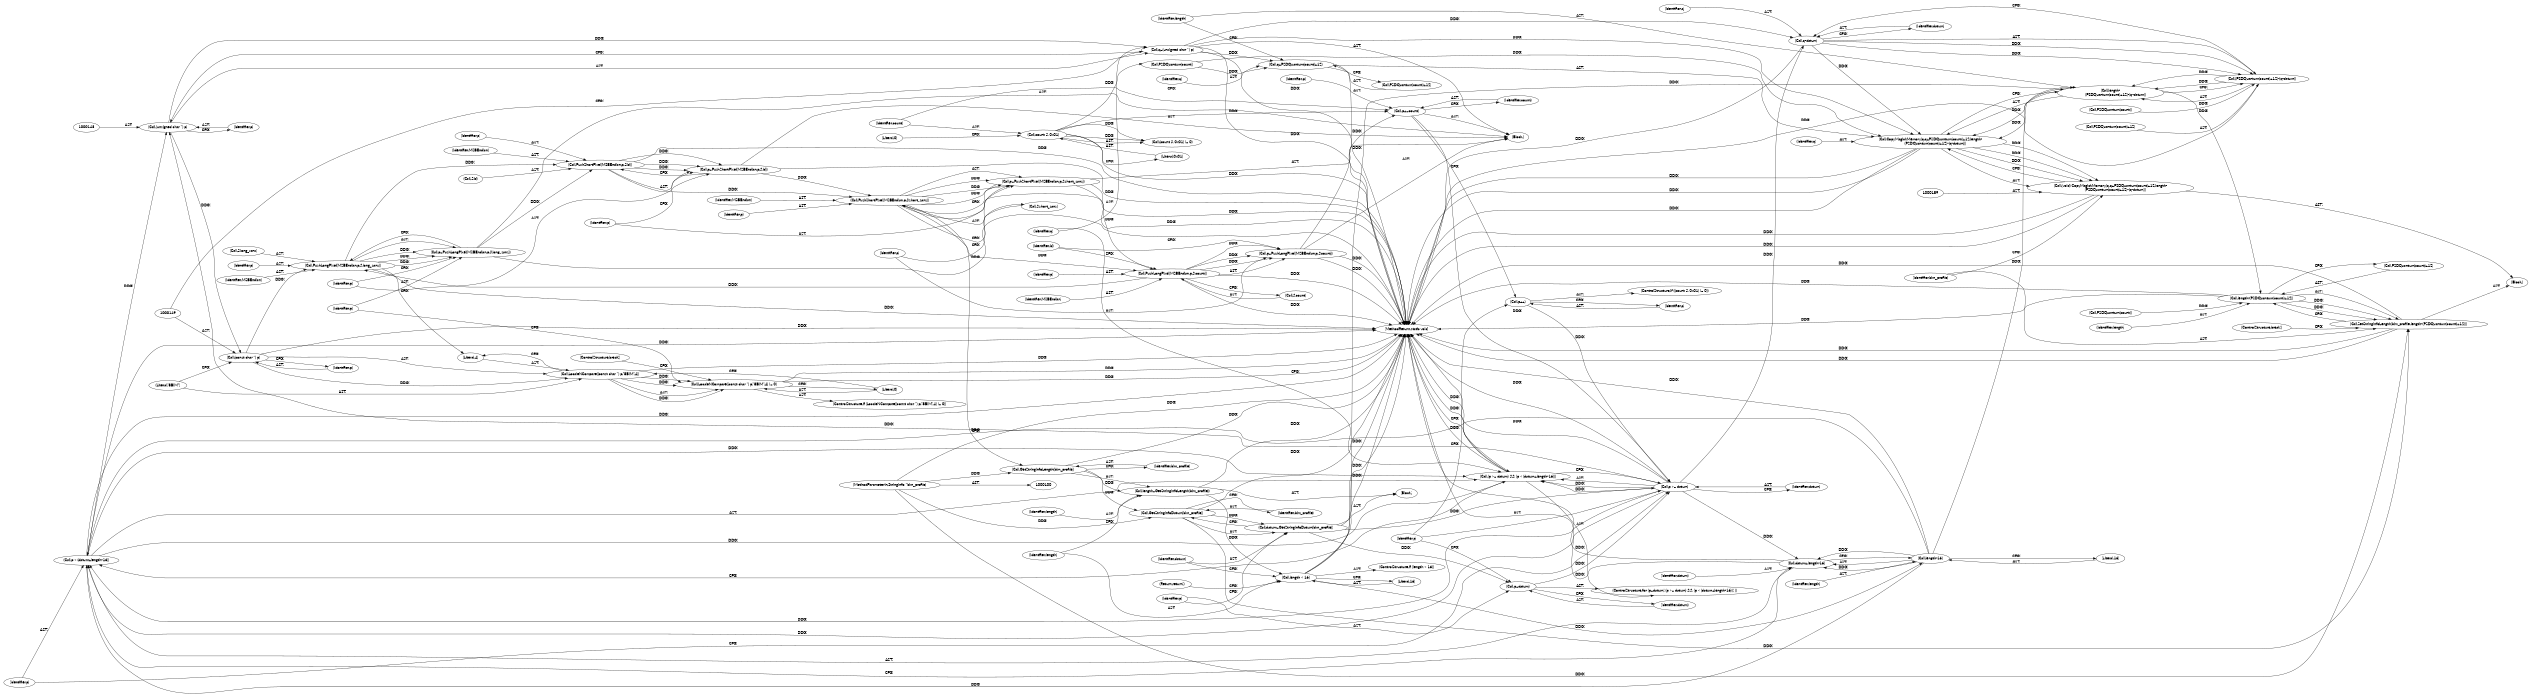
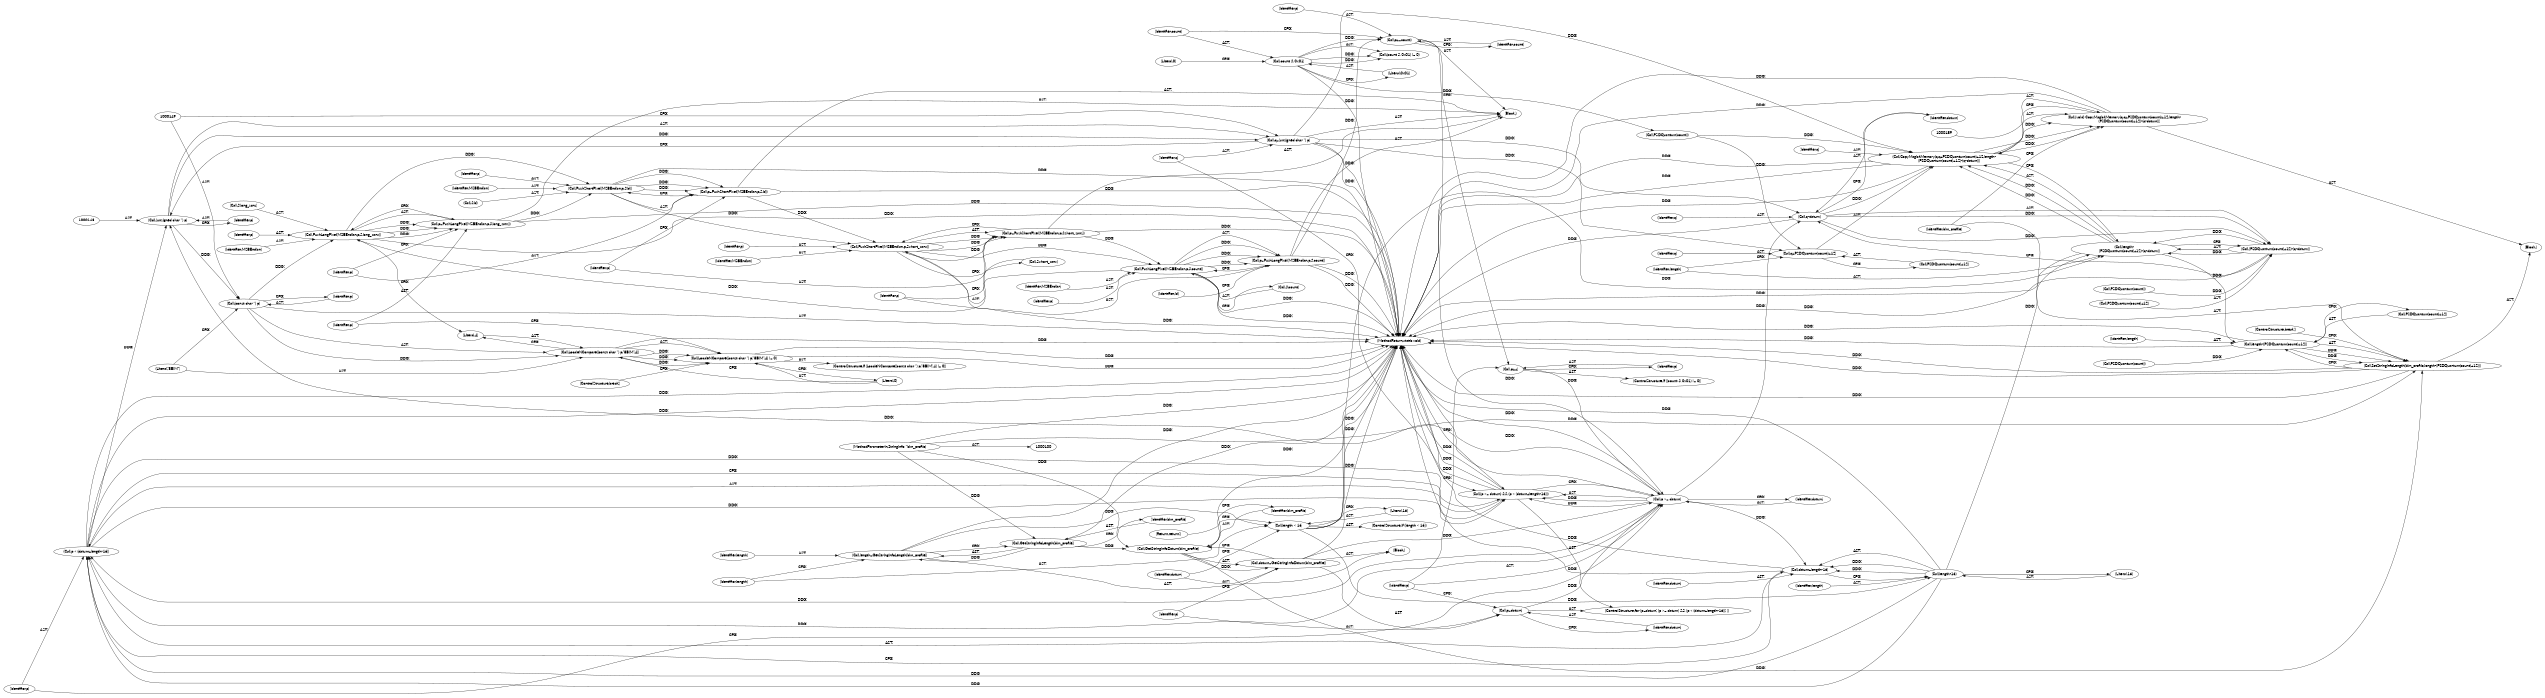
(1371, 188) -> (1746, 296)
(1106, 256) -> (1243, 270)
(803, 326) -> (803, 316)
(969, 332) -> (967, 549)
(1407, 548) -> (1399, 613)
